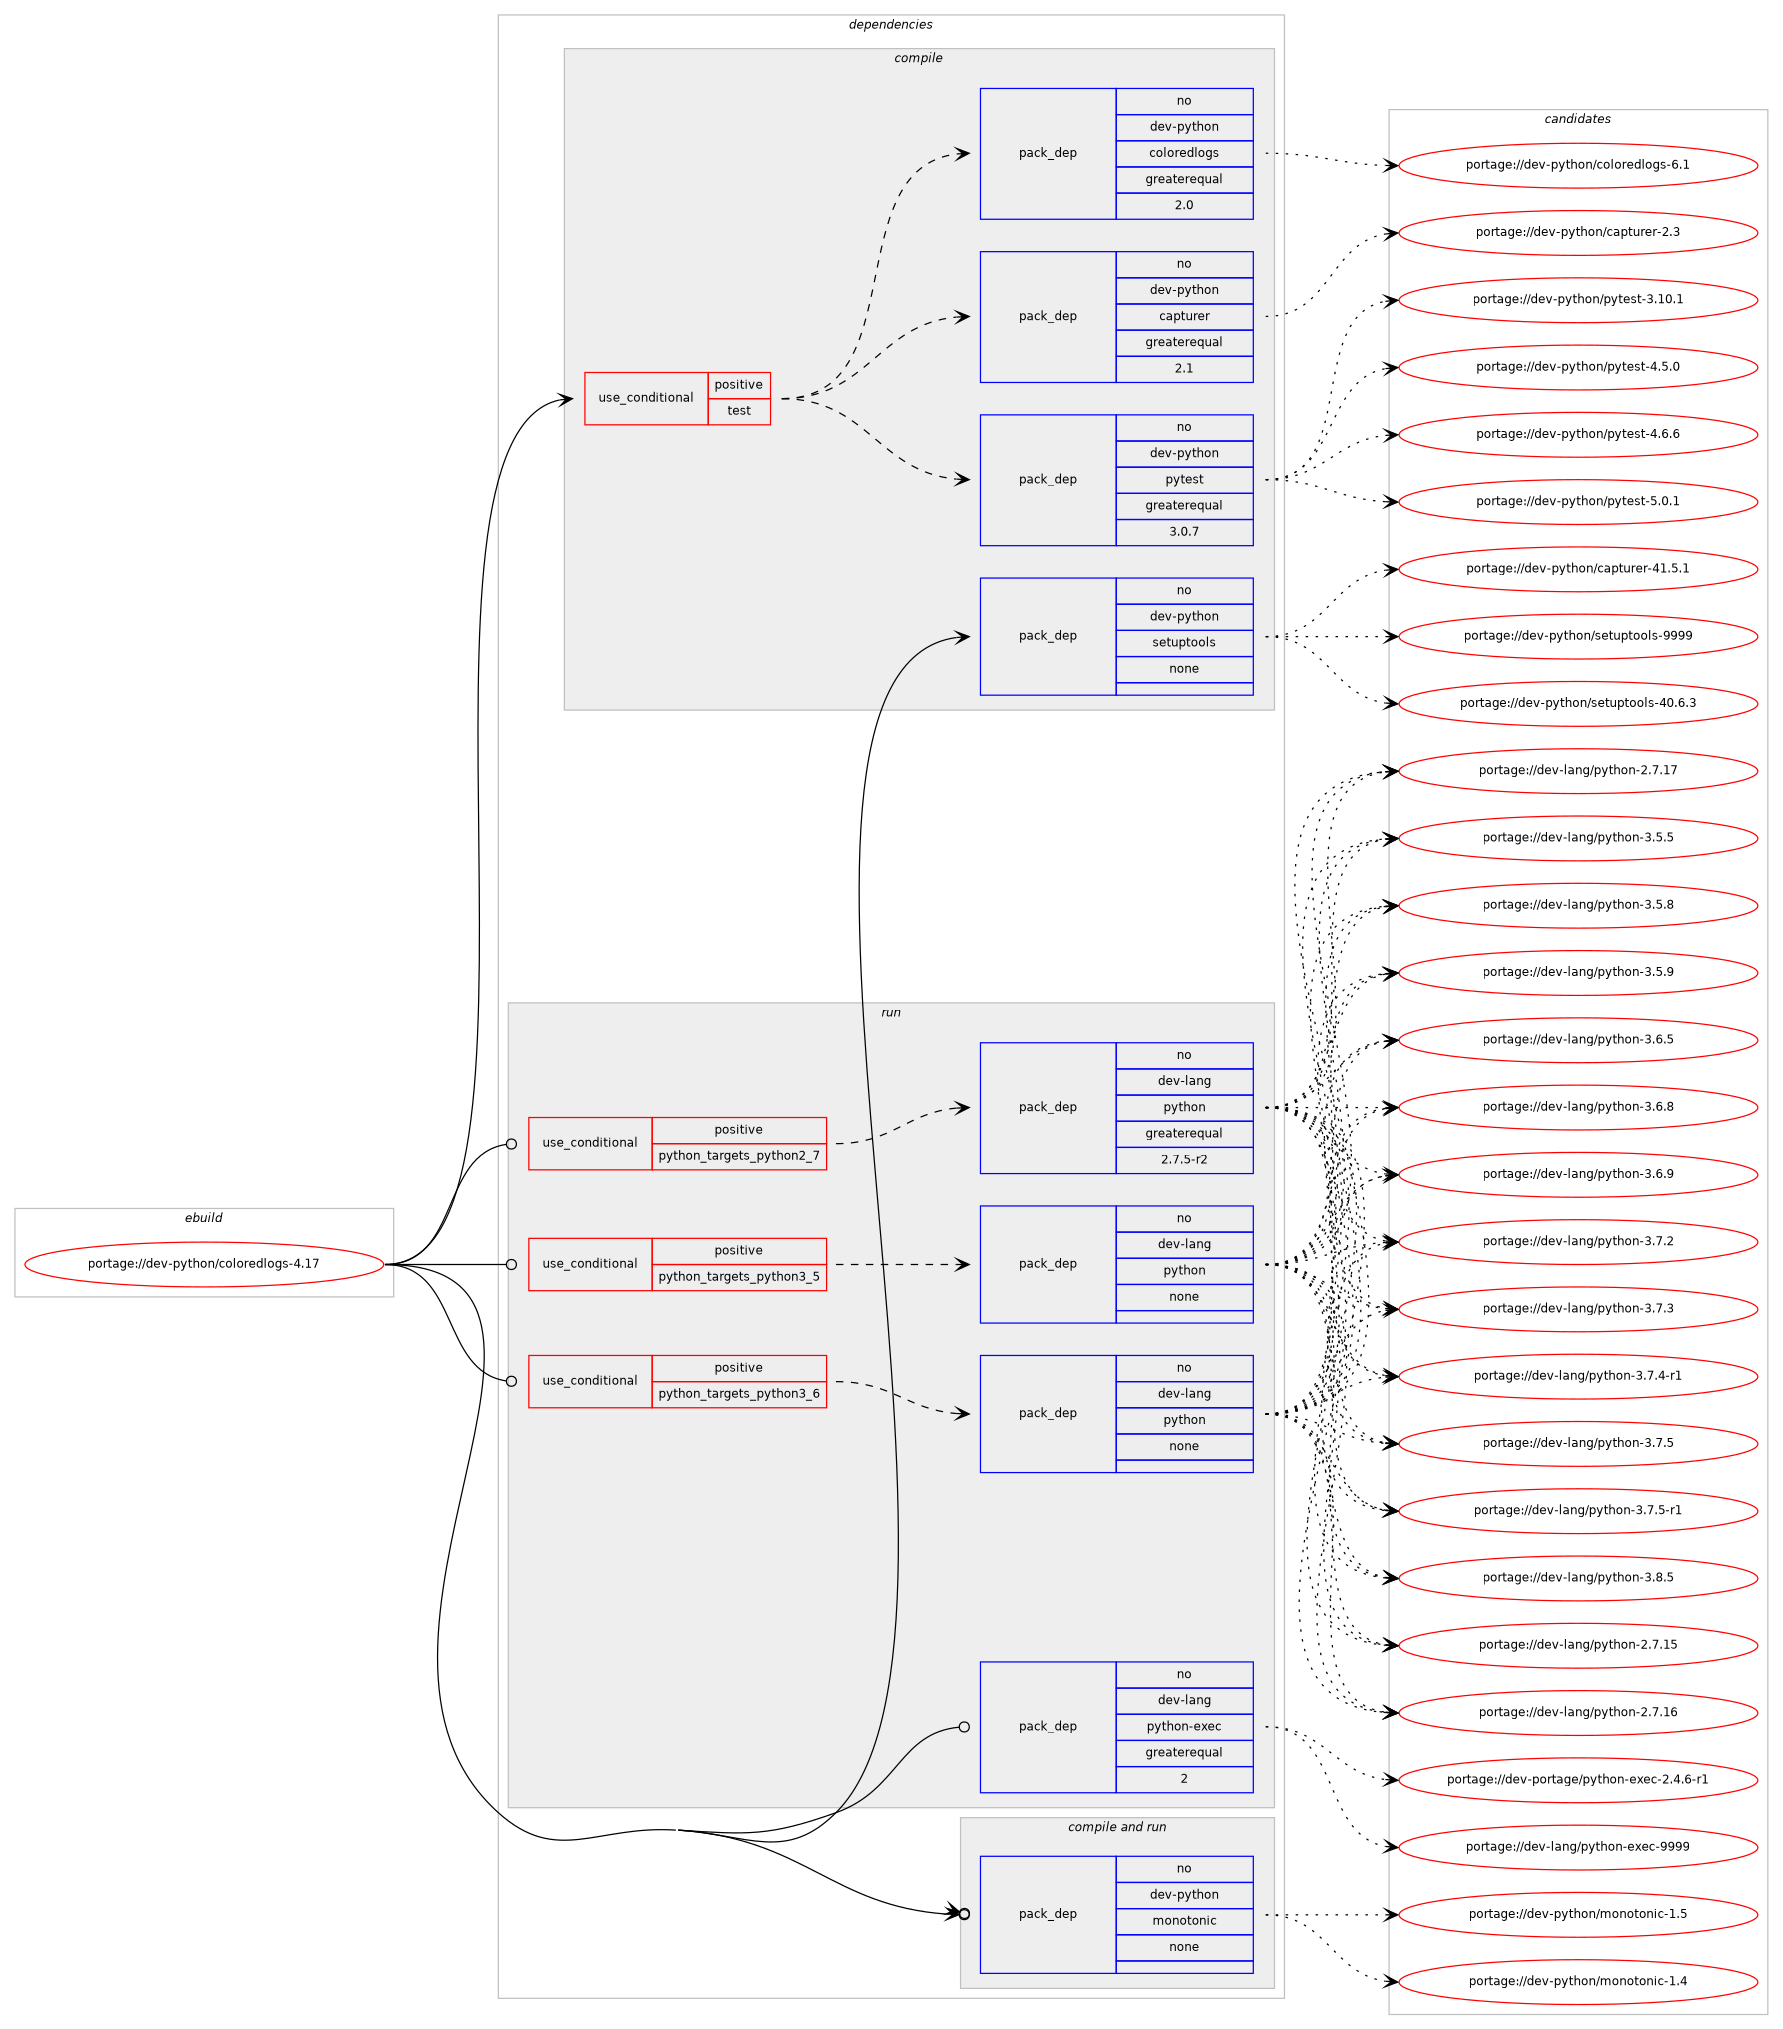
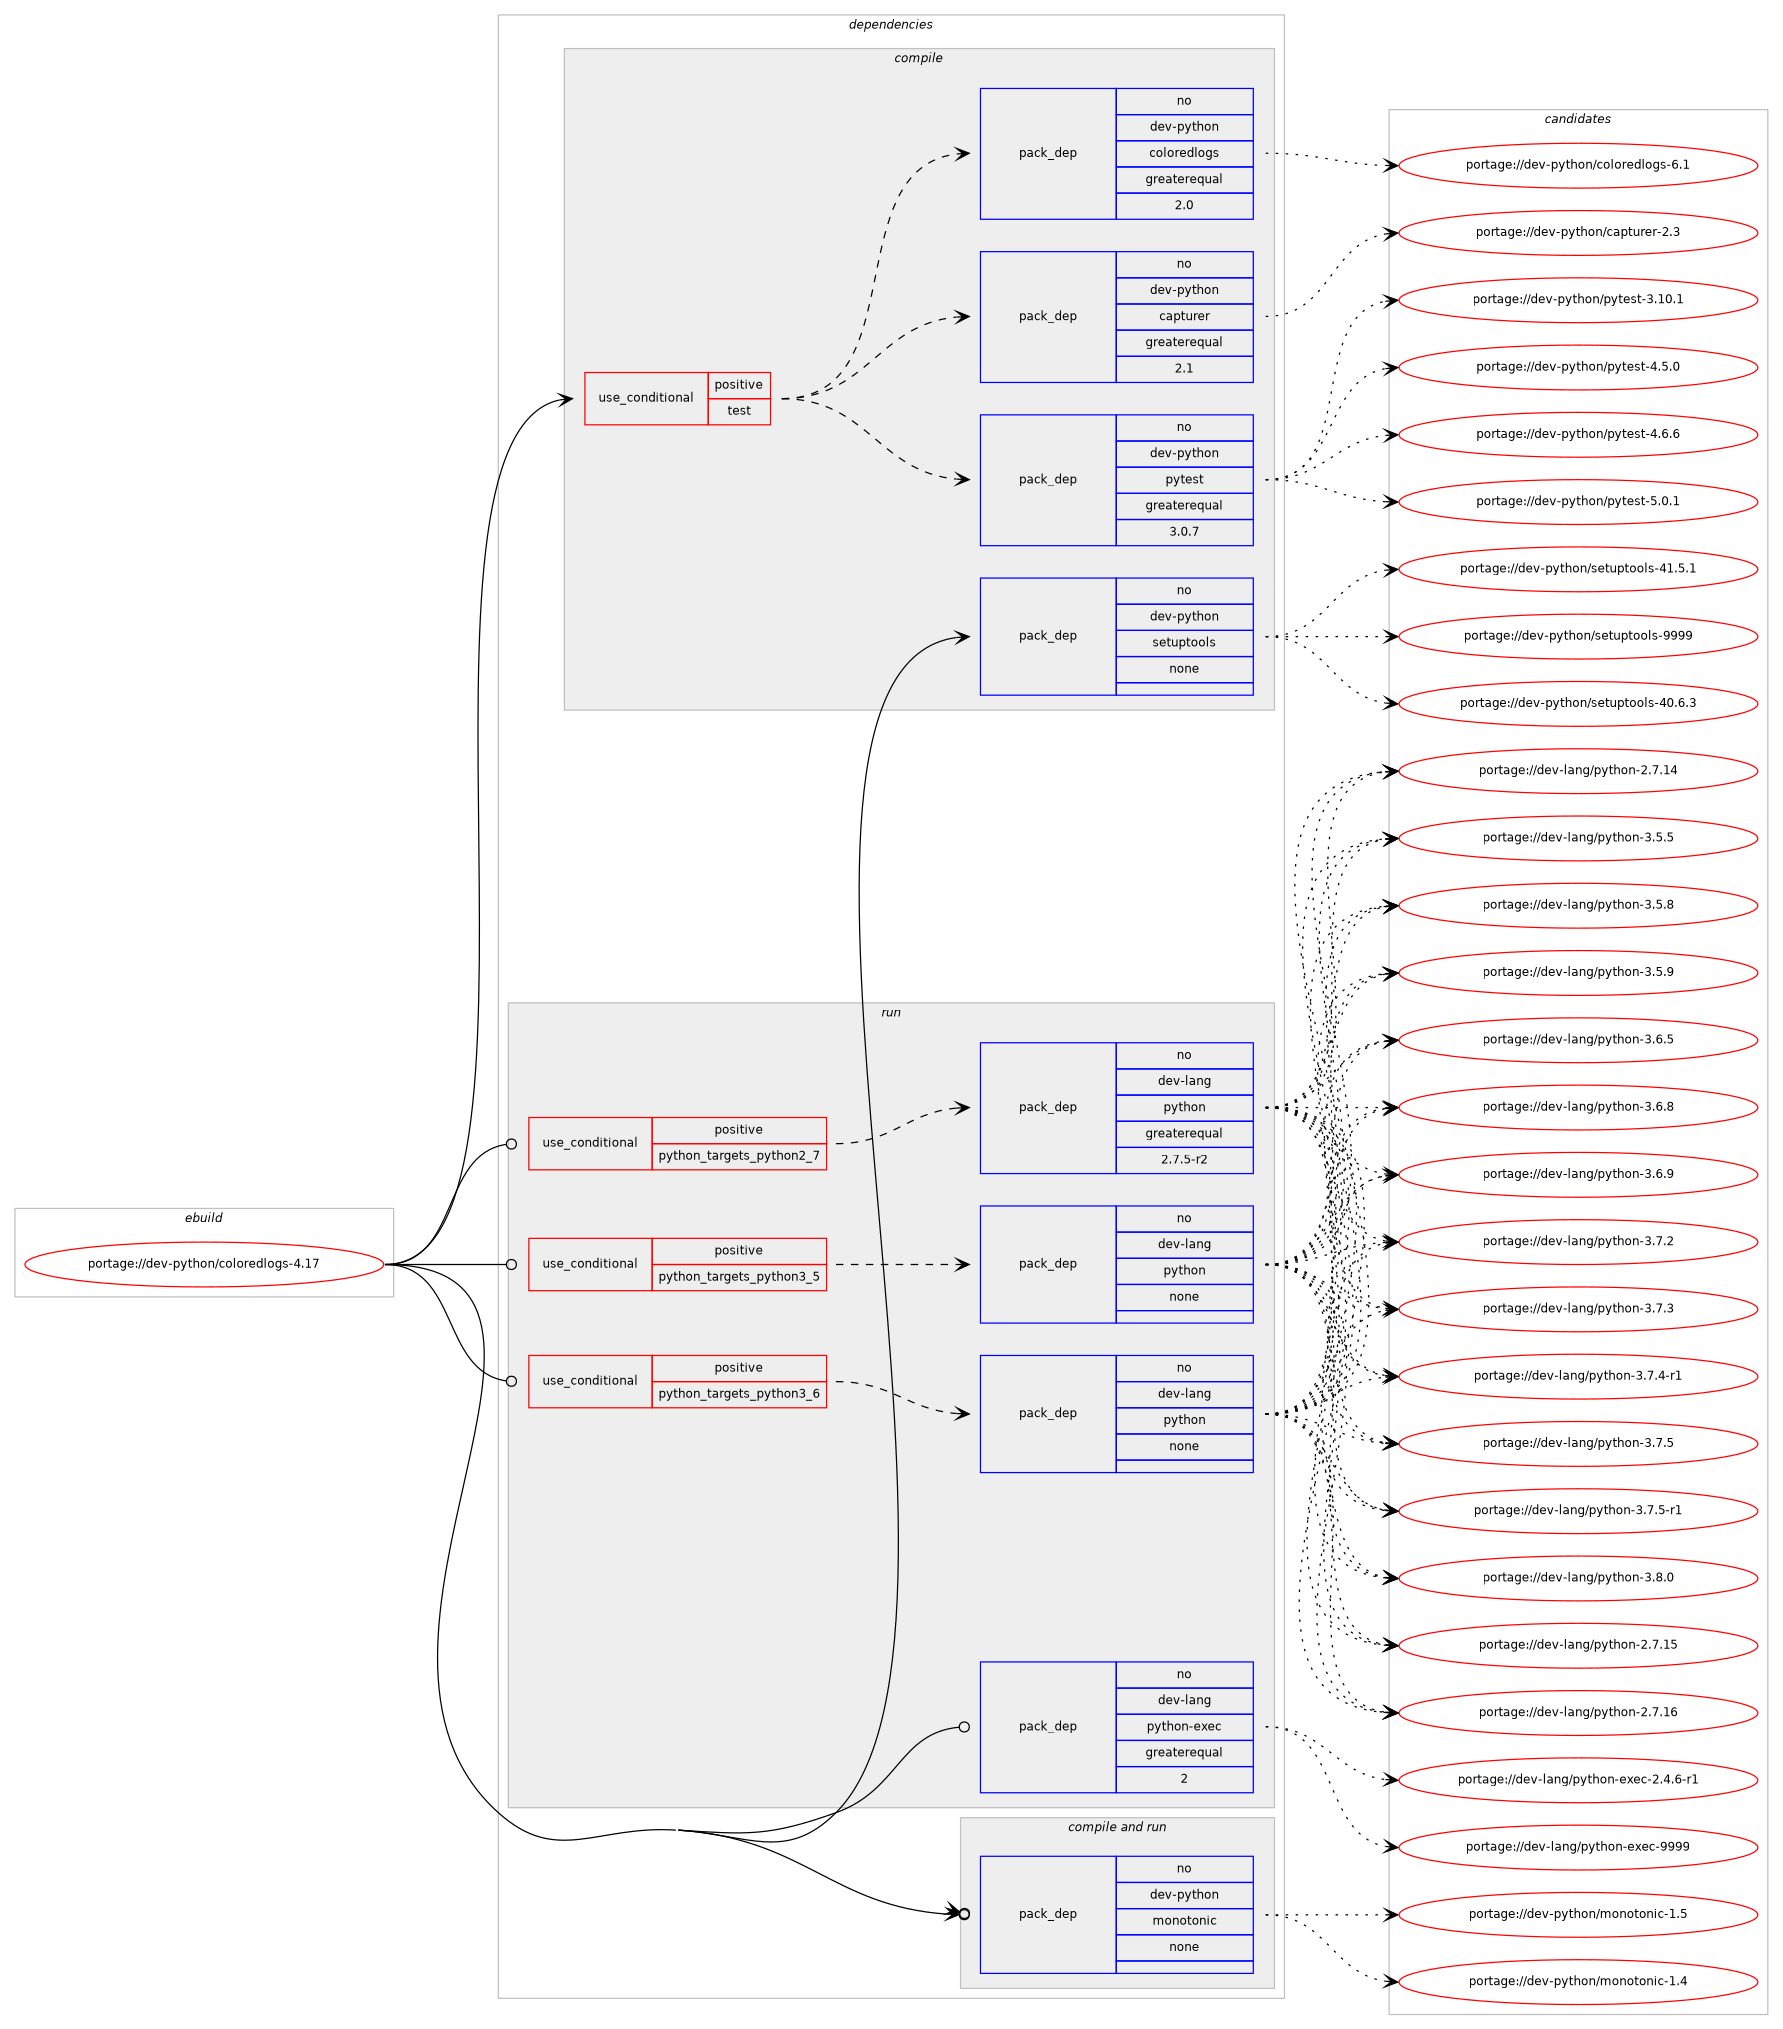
(1578, 569) -> (1578, 569)
(1578, 771) -> (1578, 771)
(1578, 1578) -> (1578, 1578)
(1578, 1780) -> (1578, 1780)
